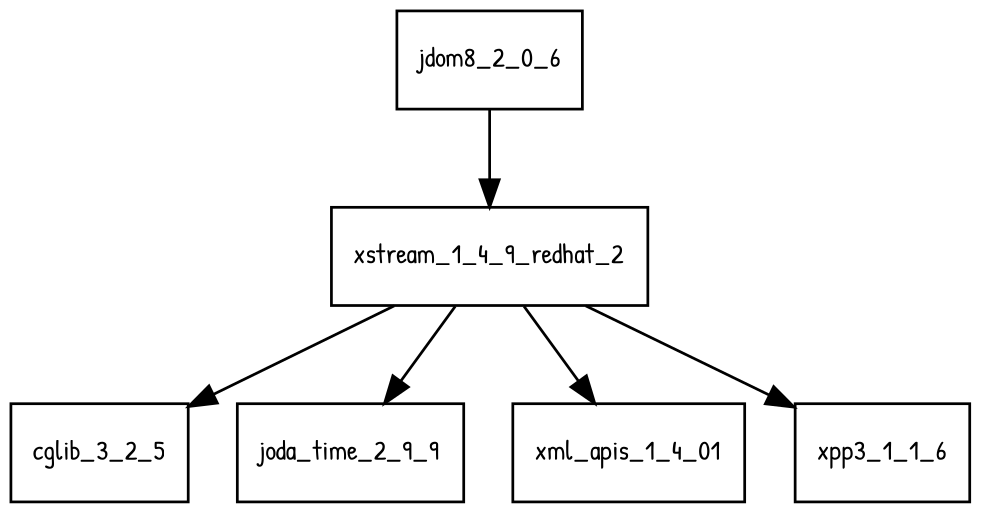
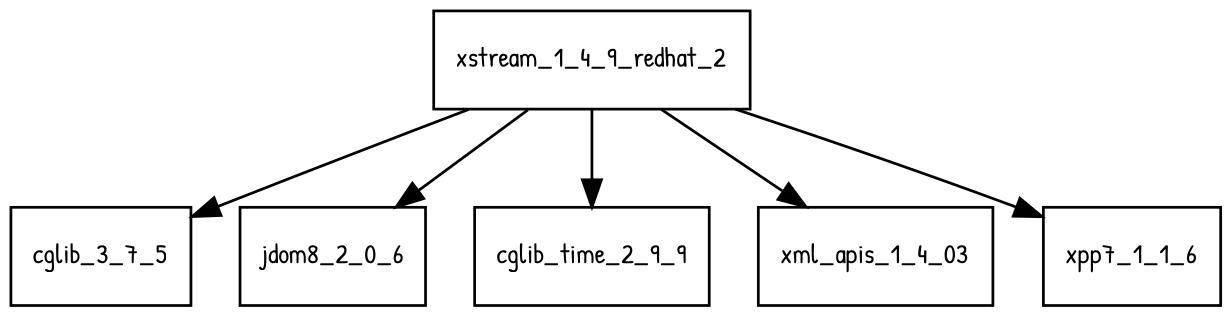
(490, 145) -> (473, 150)
(100, 453) -> (101, 256)
(351, 453) -> (592, 256)
(629, 453) -> (876, 256)
(882, 453) -> (1132, 256)
